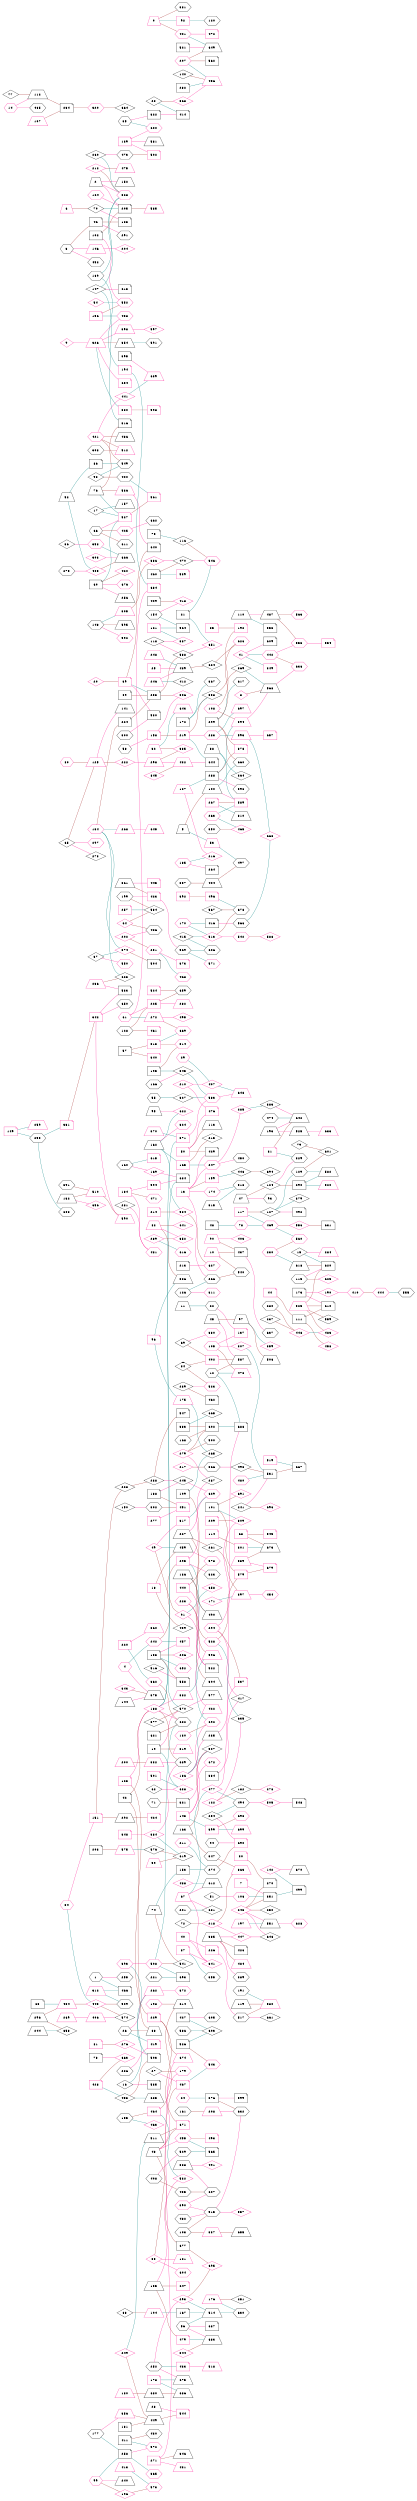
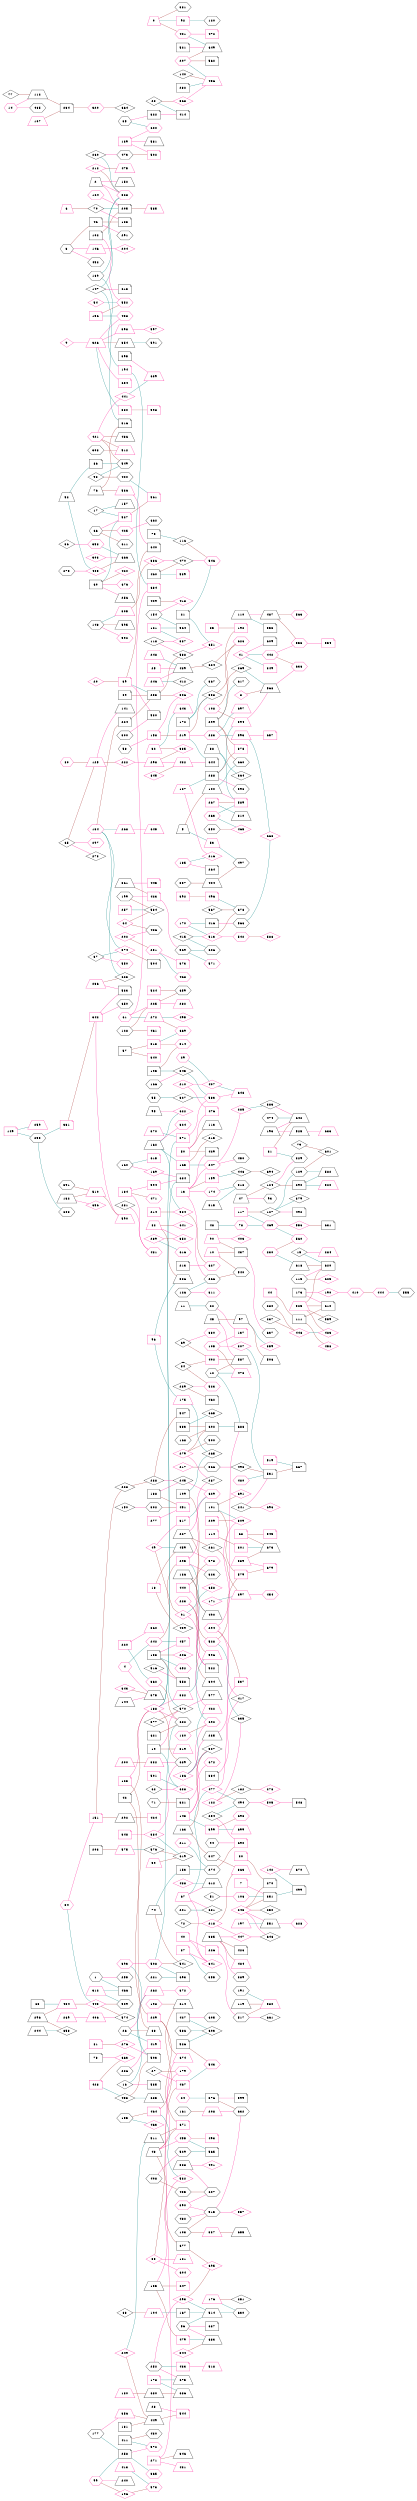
(108, 505) -> none
(167, 1017) -> (167, 1017)
